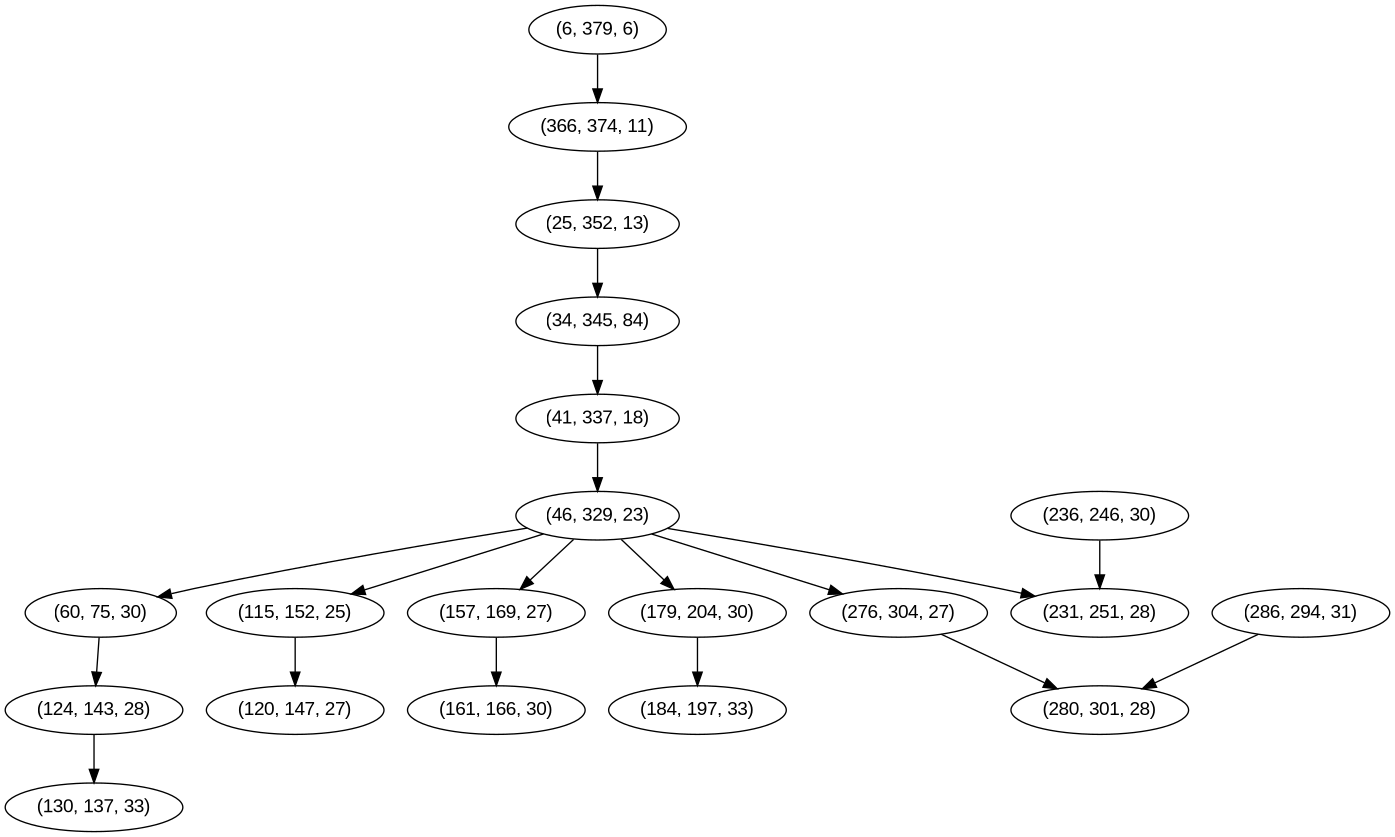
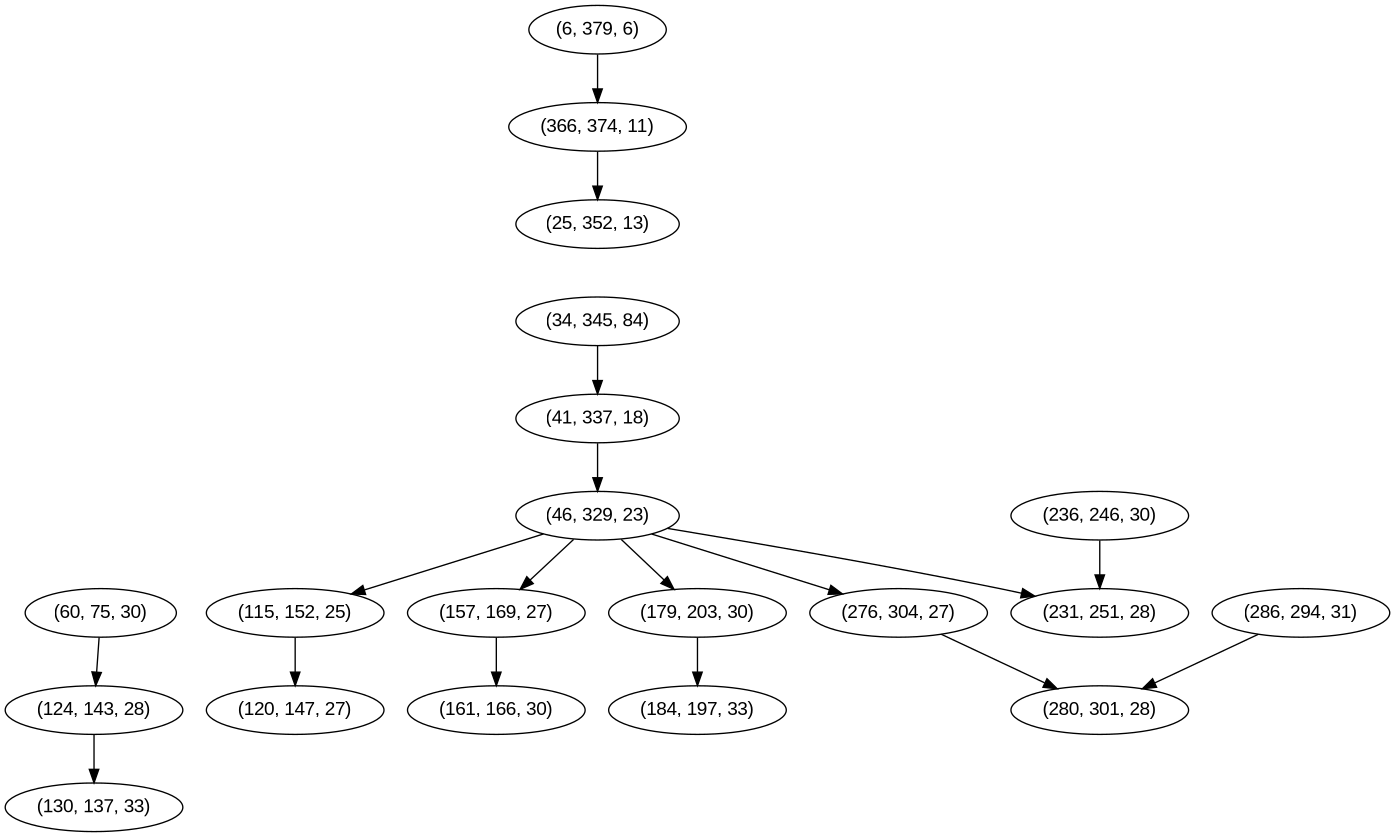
(598, 266) -> none
(349, 559) -> none
(697, 613) -> (697, 613)
